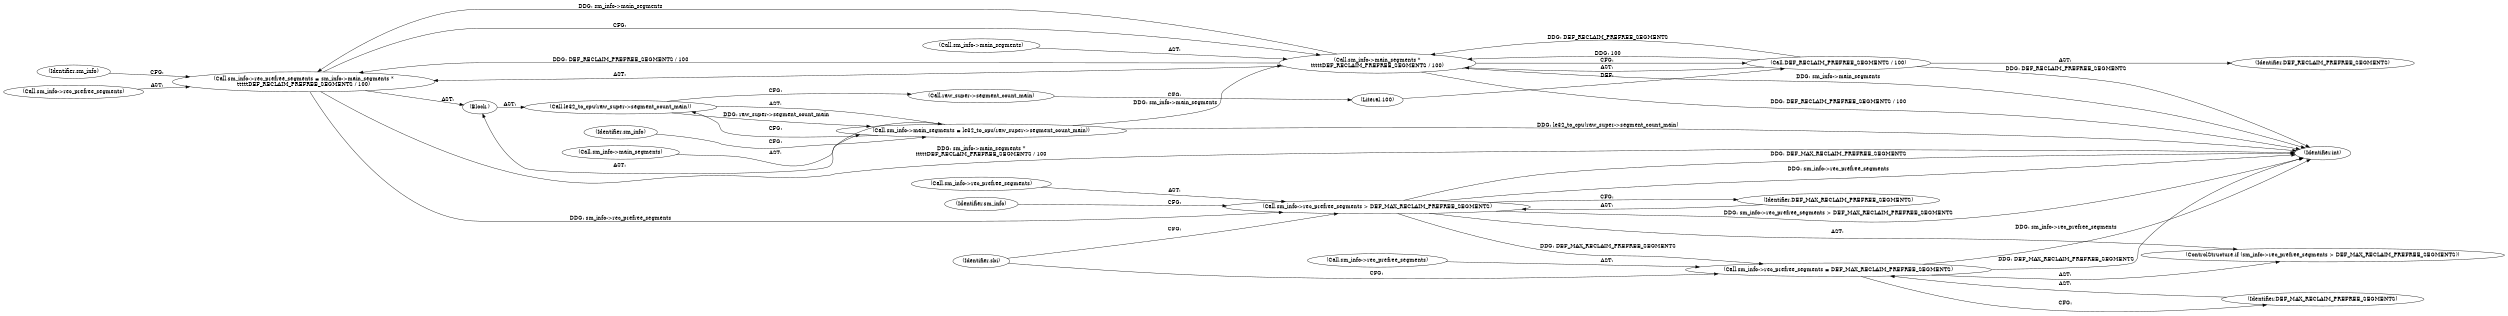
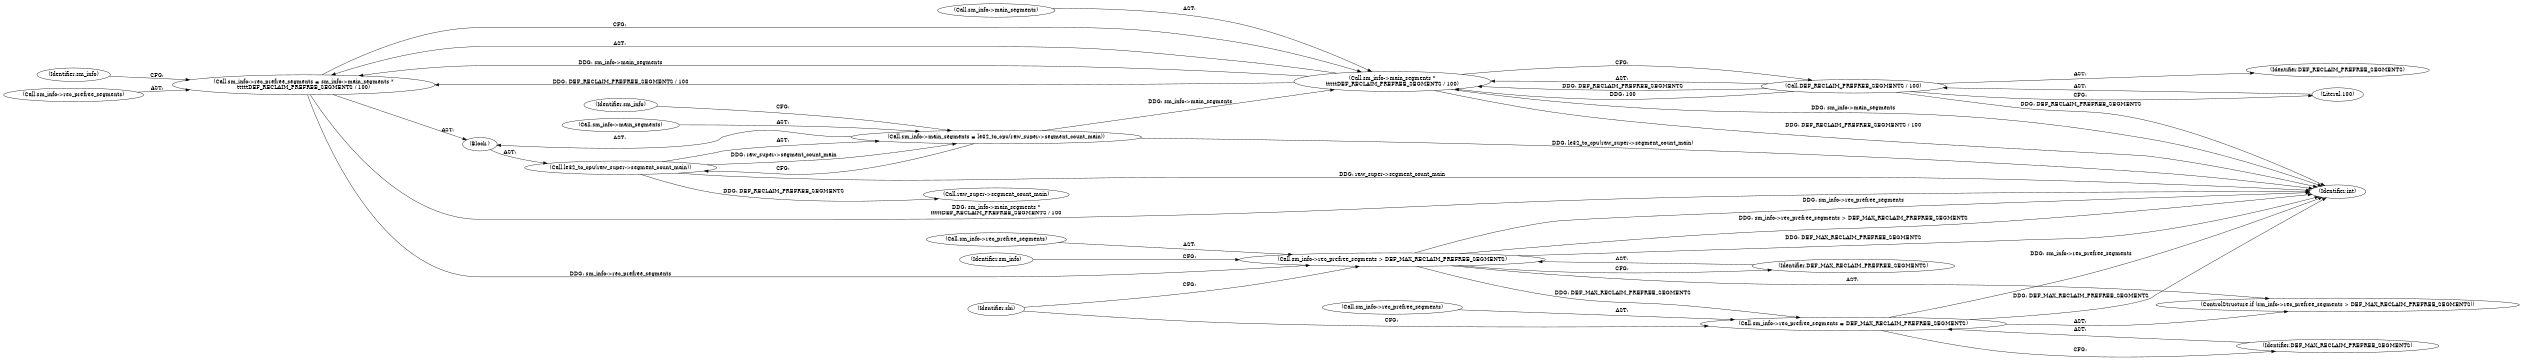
(1608, 76) -> (2081, 86)
(776, 91) -> (784, 191)
(1201, 98) -> (2109, 100)
none -> (1492, 177)
